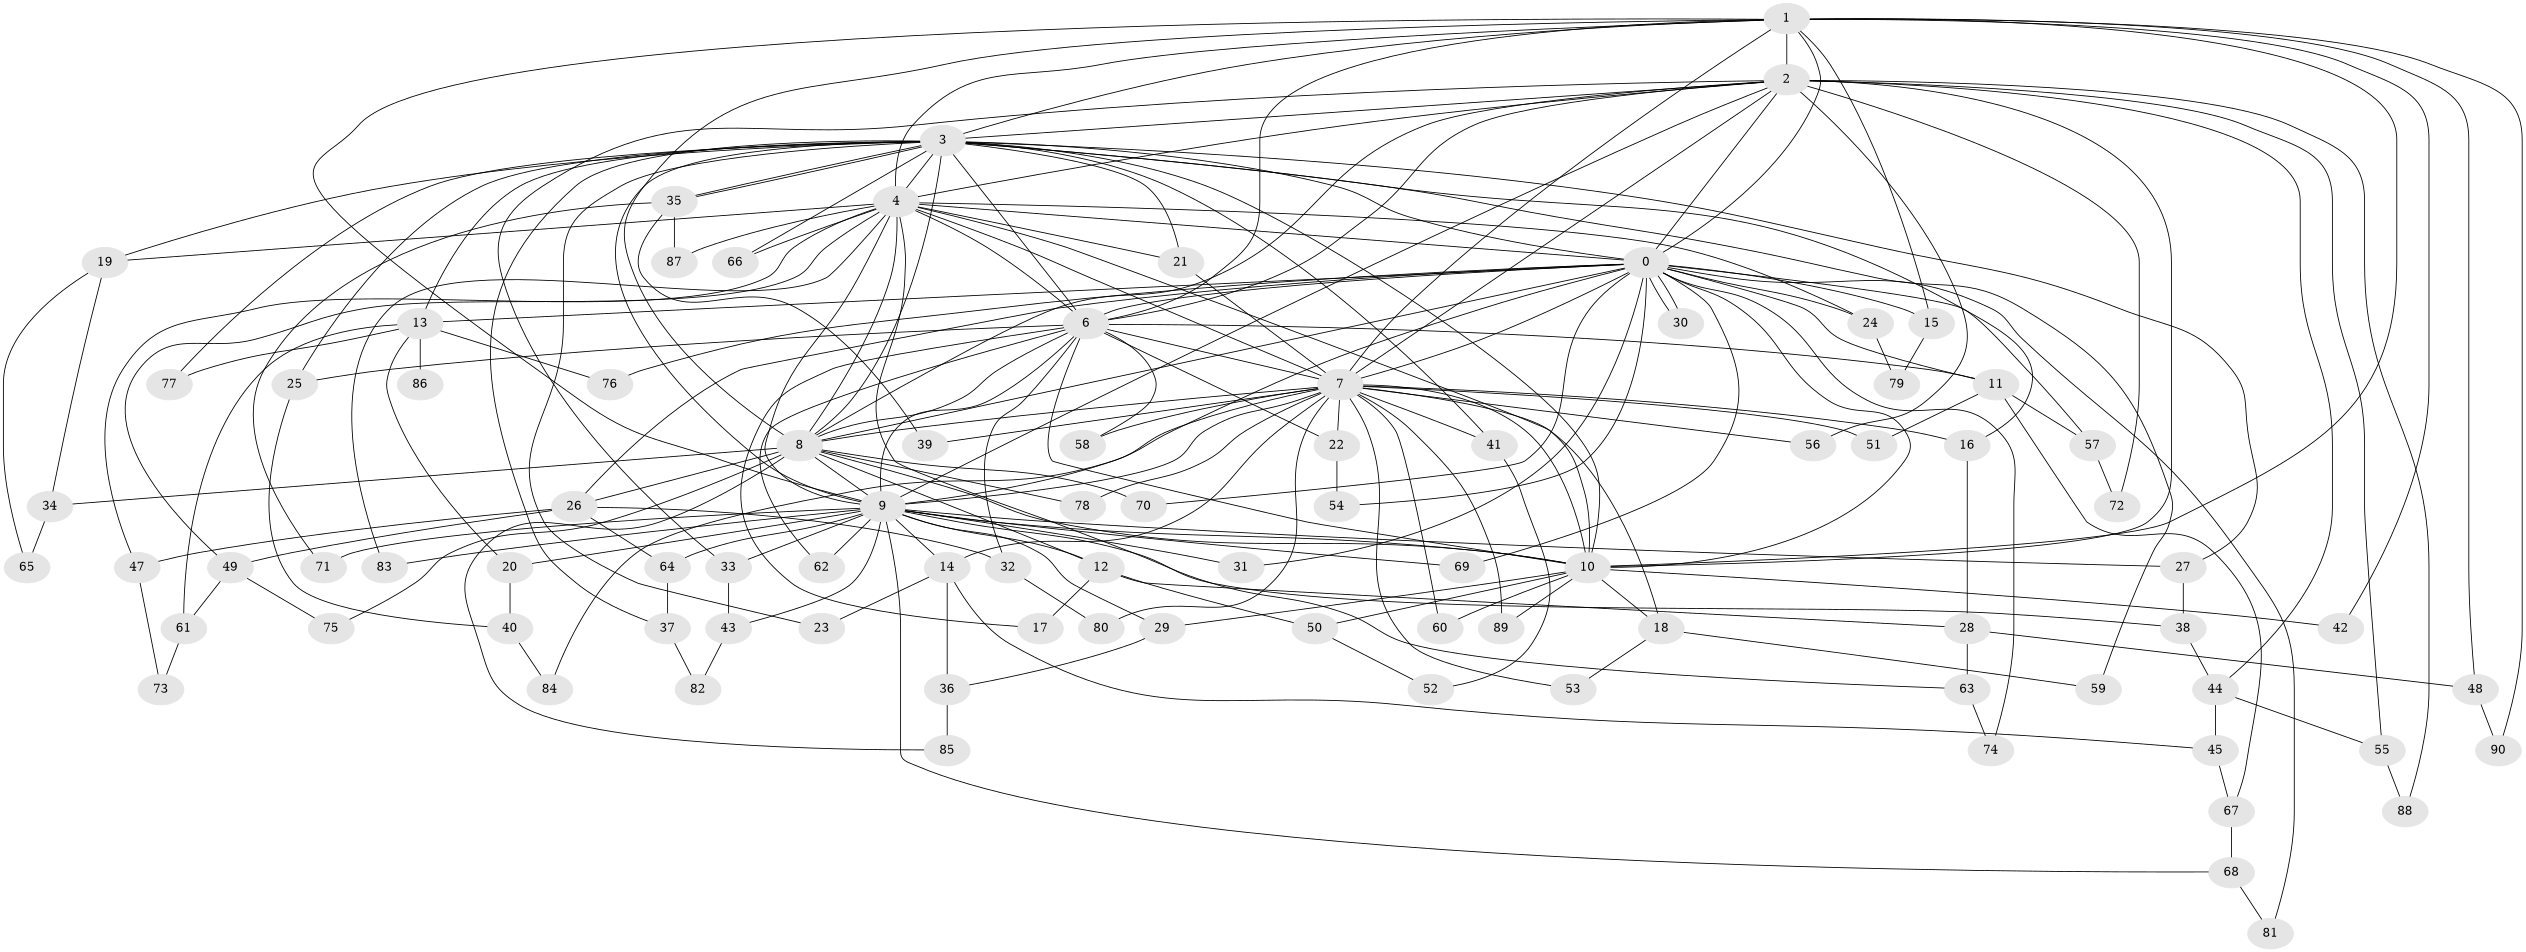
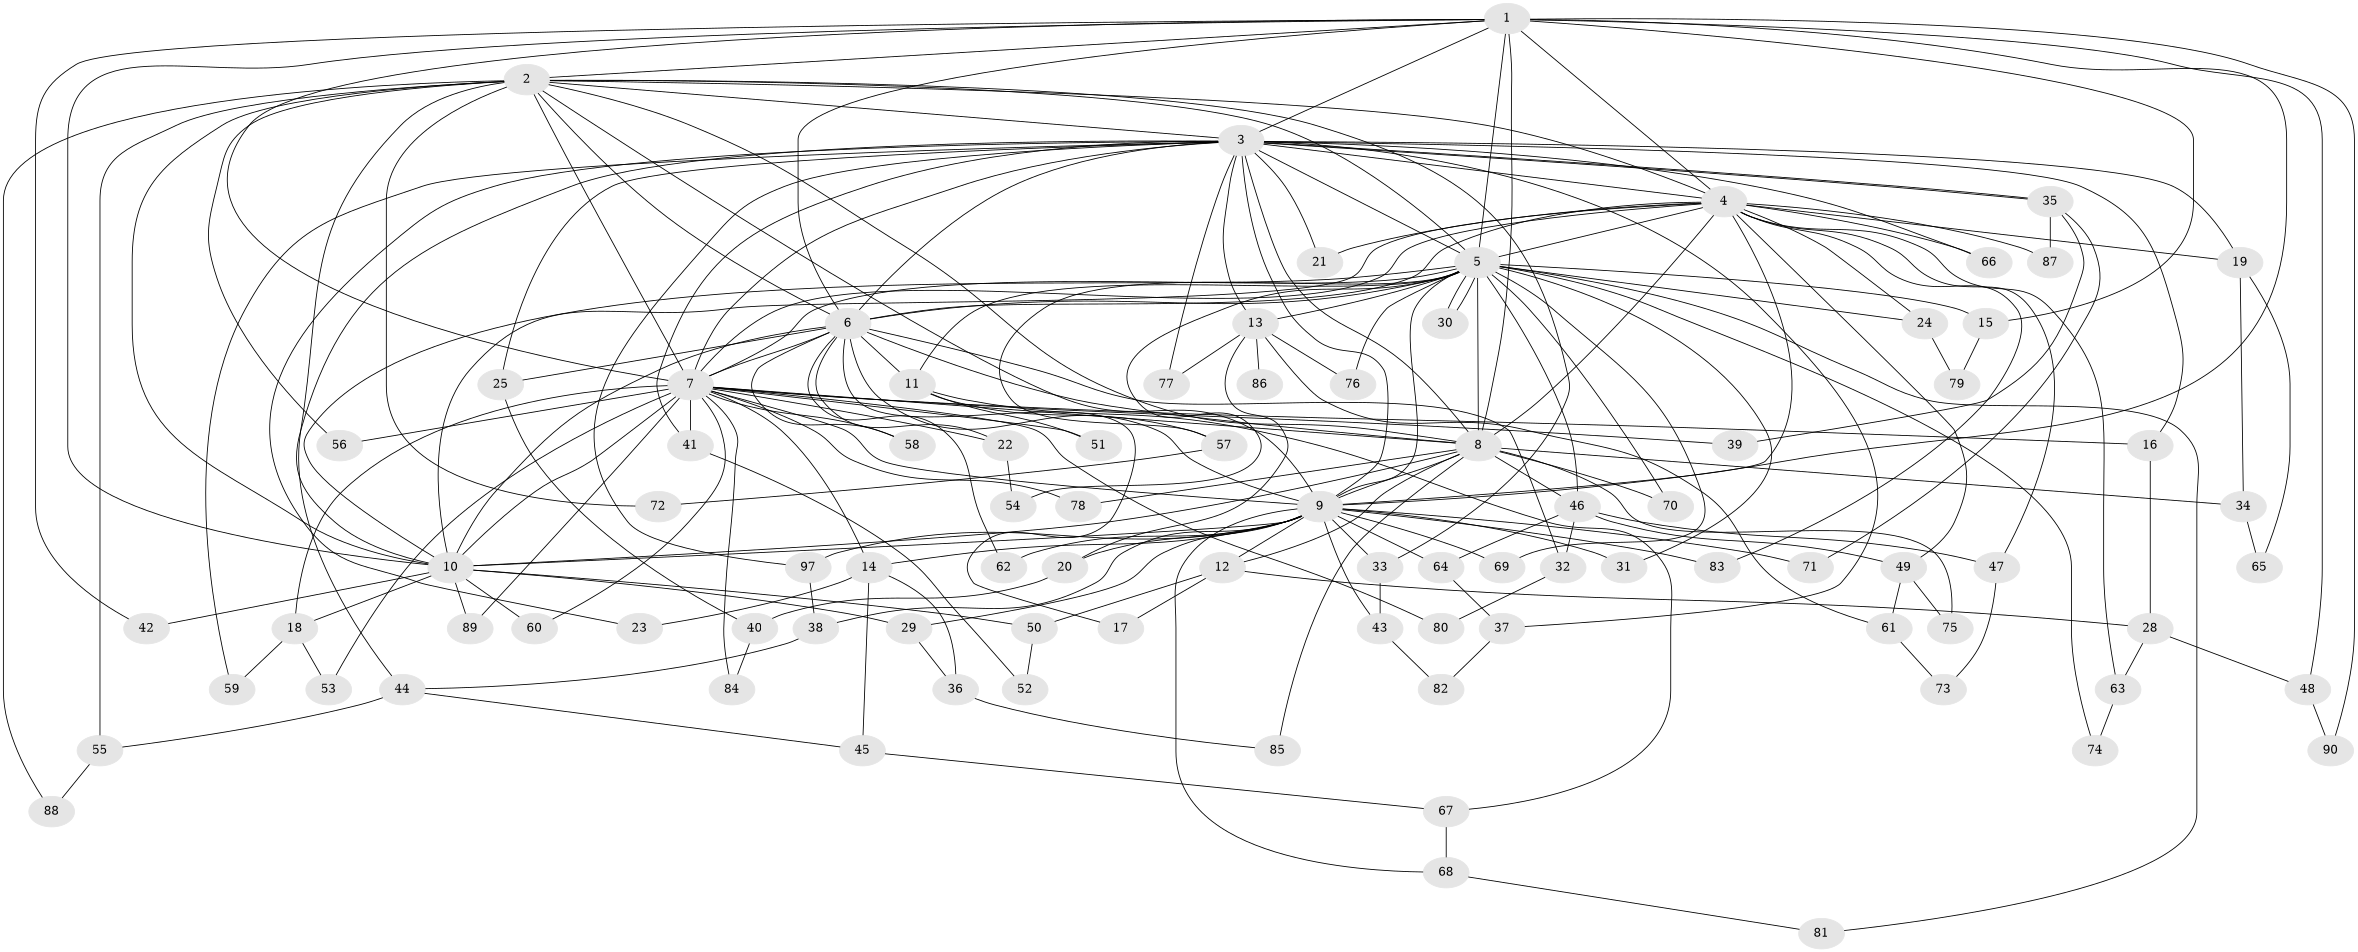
(1646, 263) -> (1478, 263)
(1274, 333) -> (926, 197)
(574, 507) -> (1578, 507)
(2183, 568) -> (808, 568)
